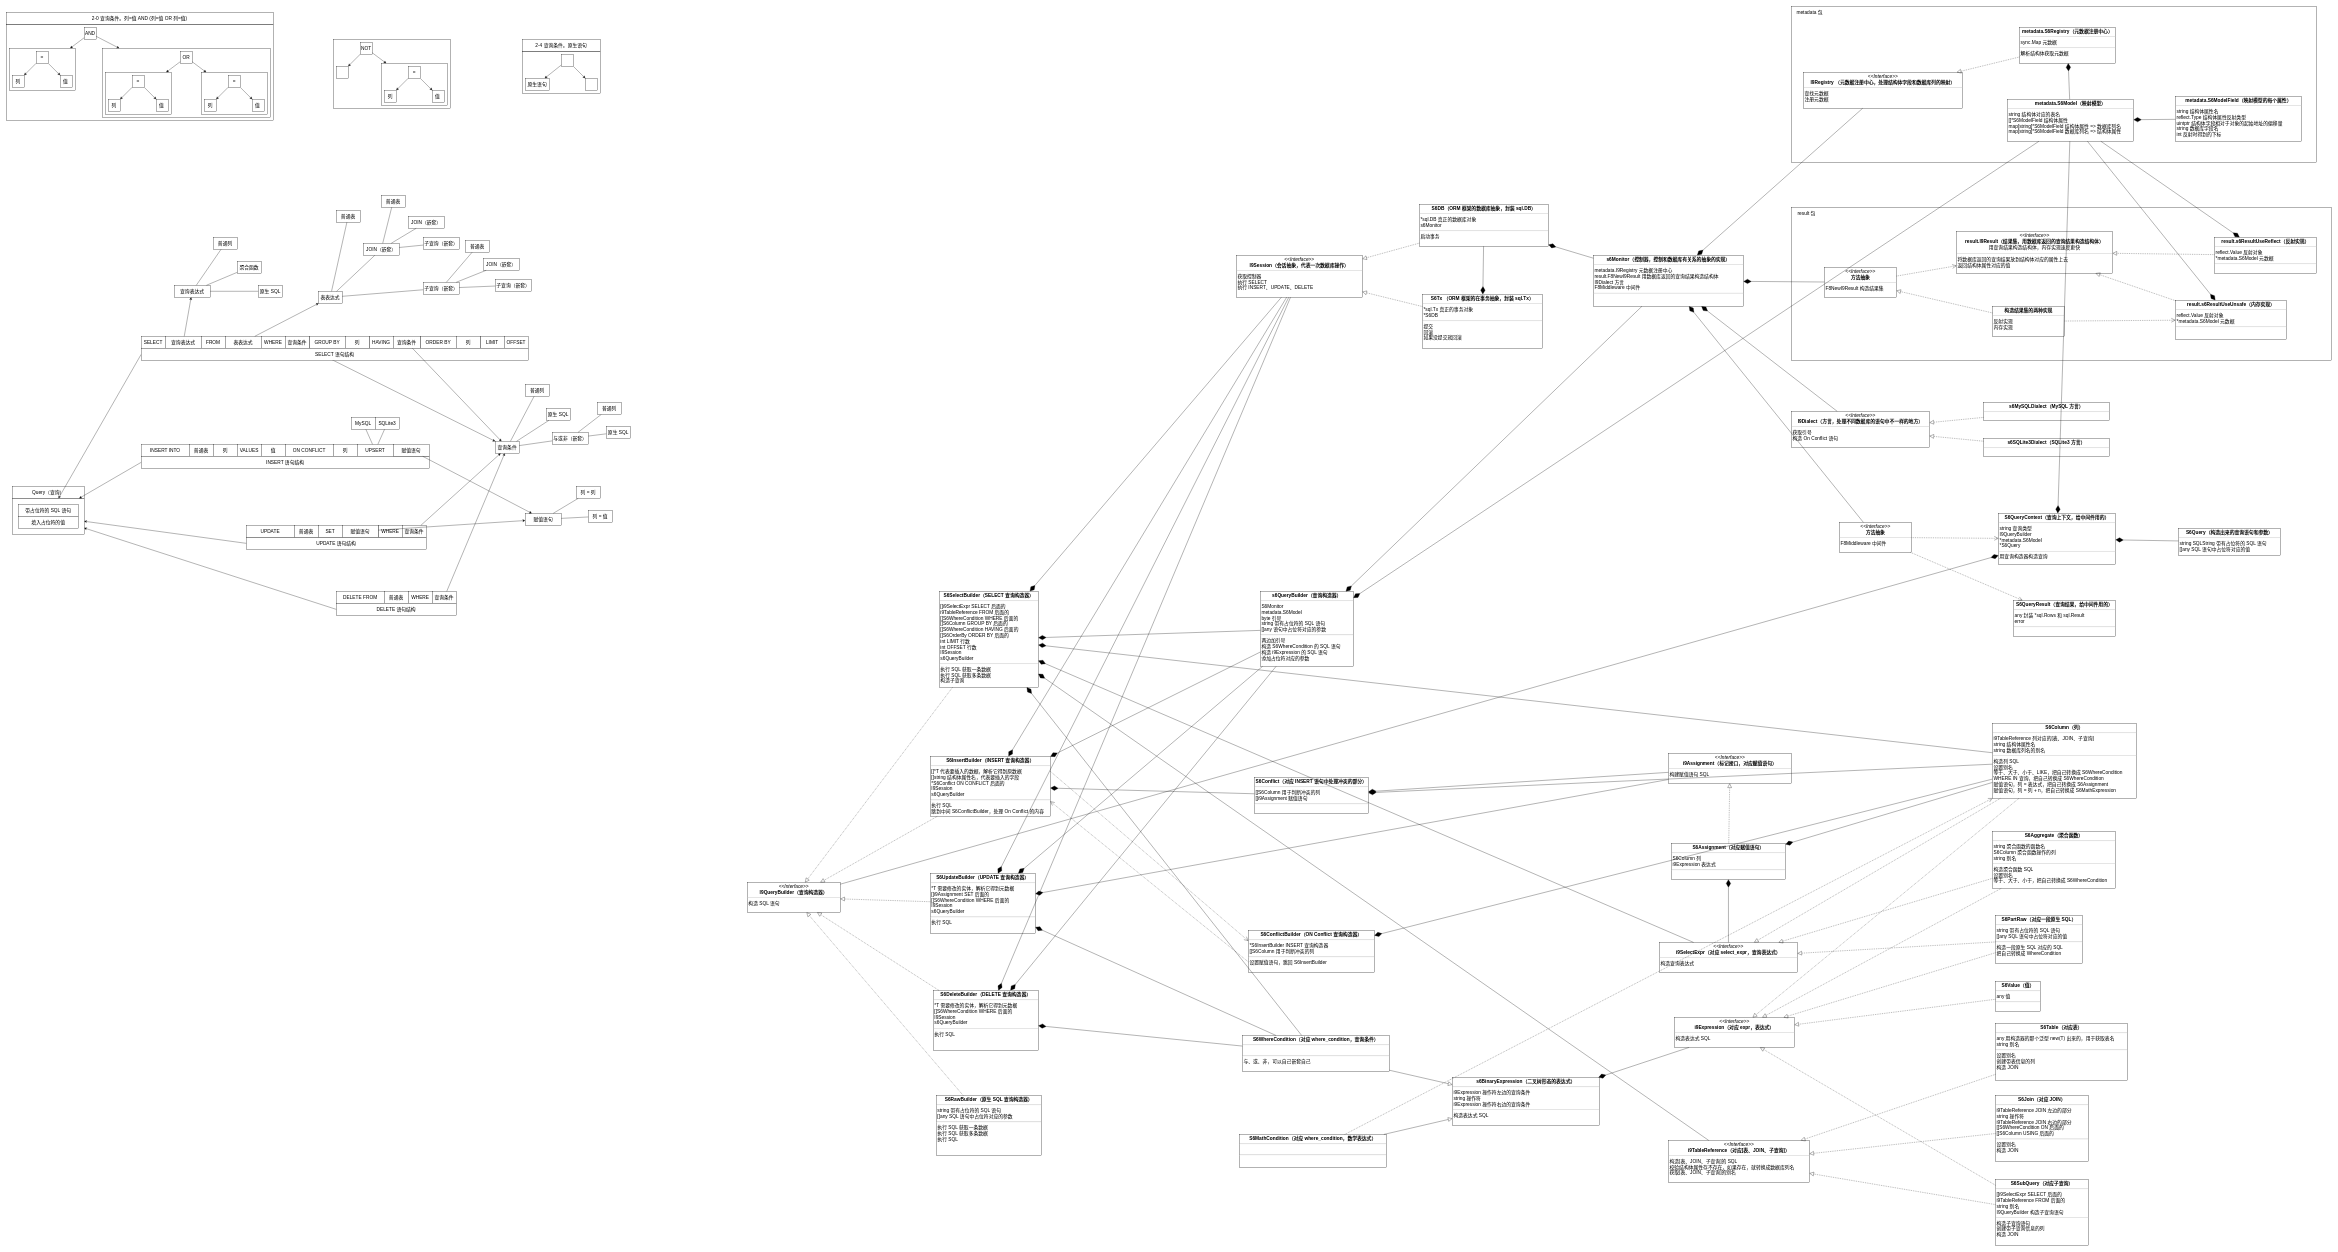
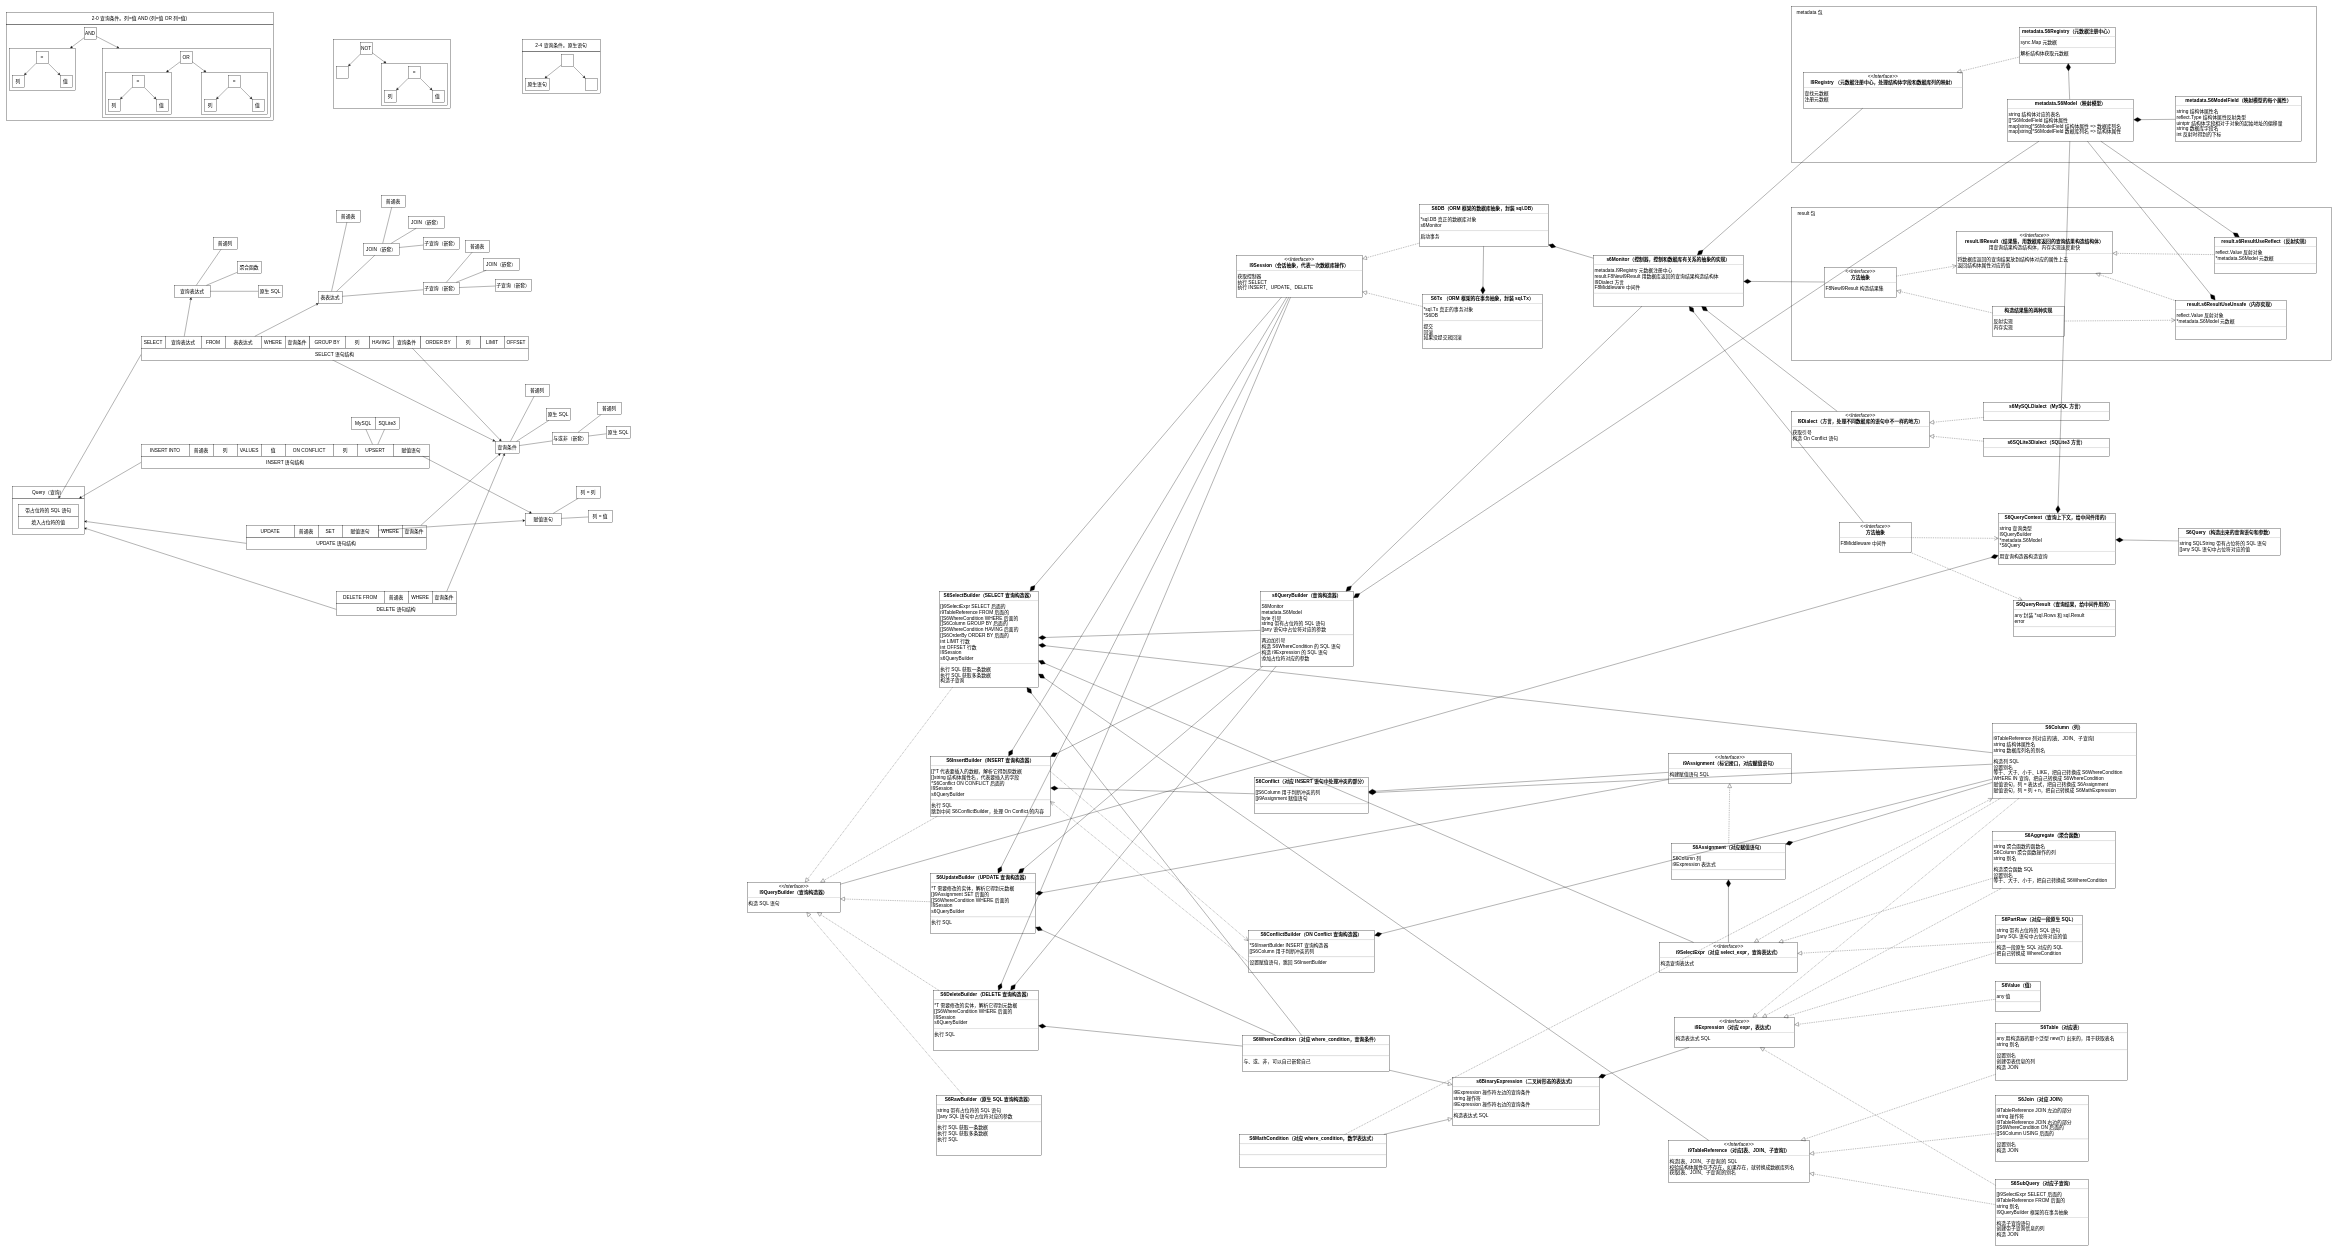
(2030, 1202) -> (2033, 1202)
